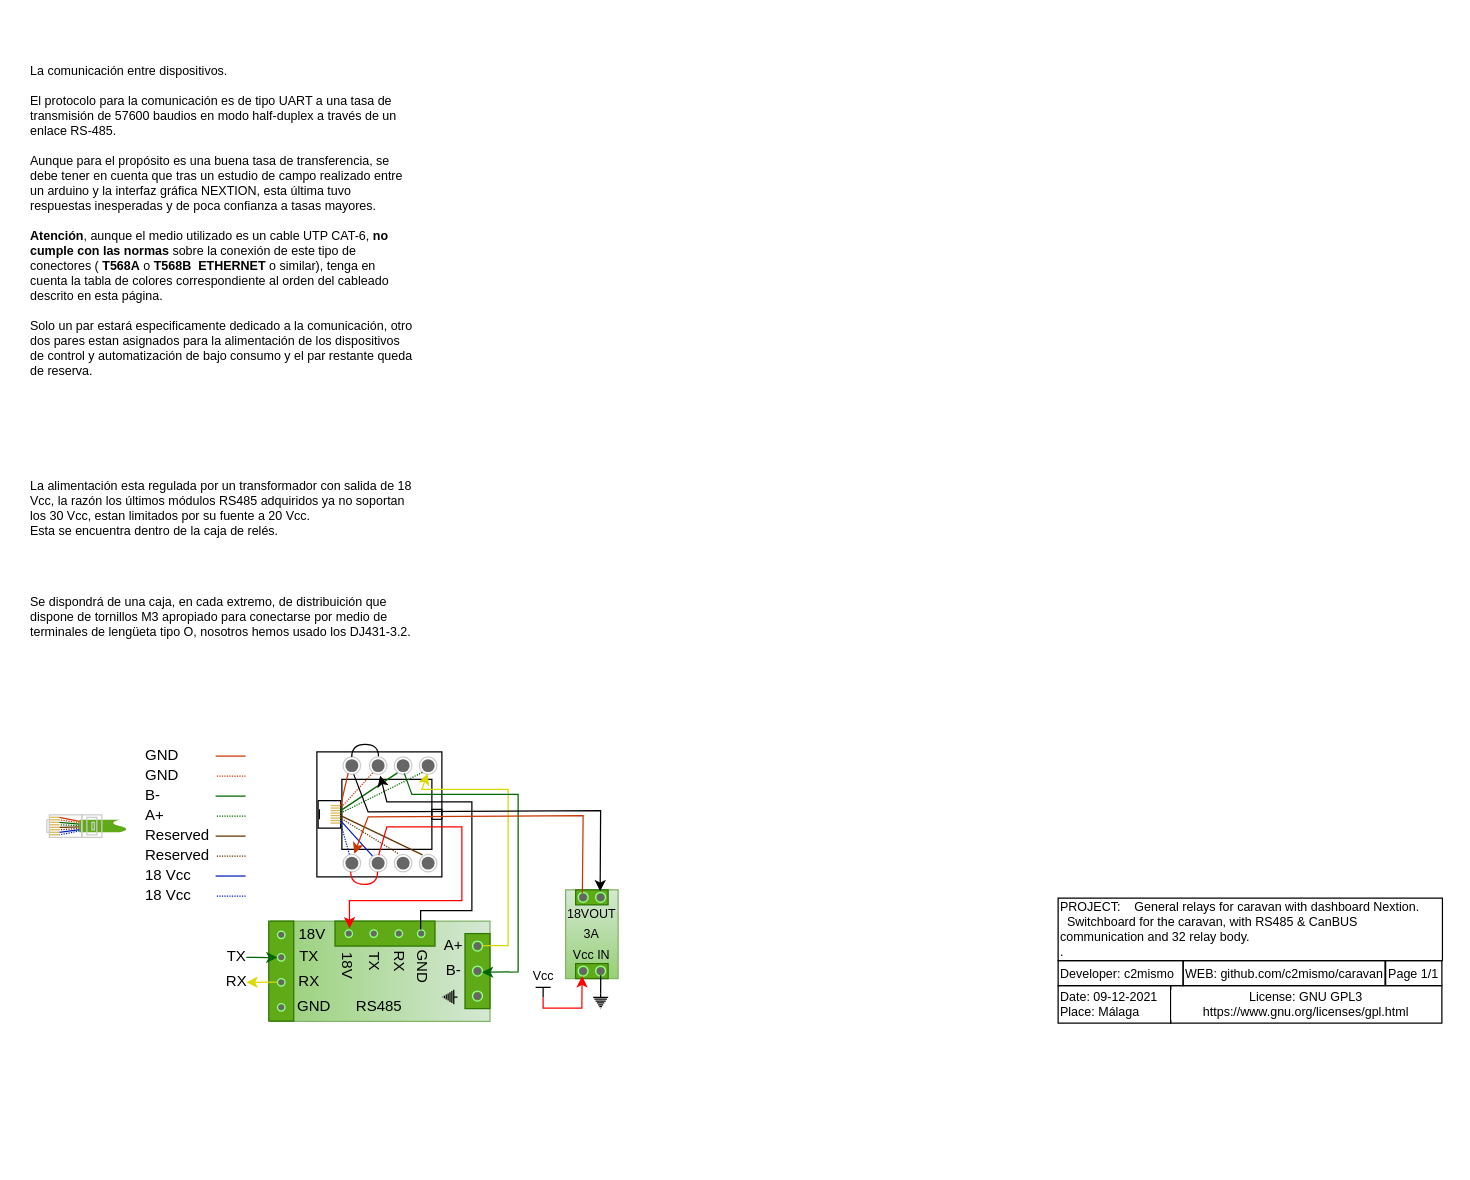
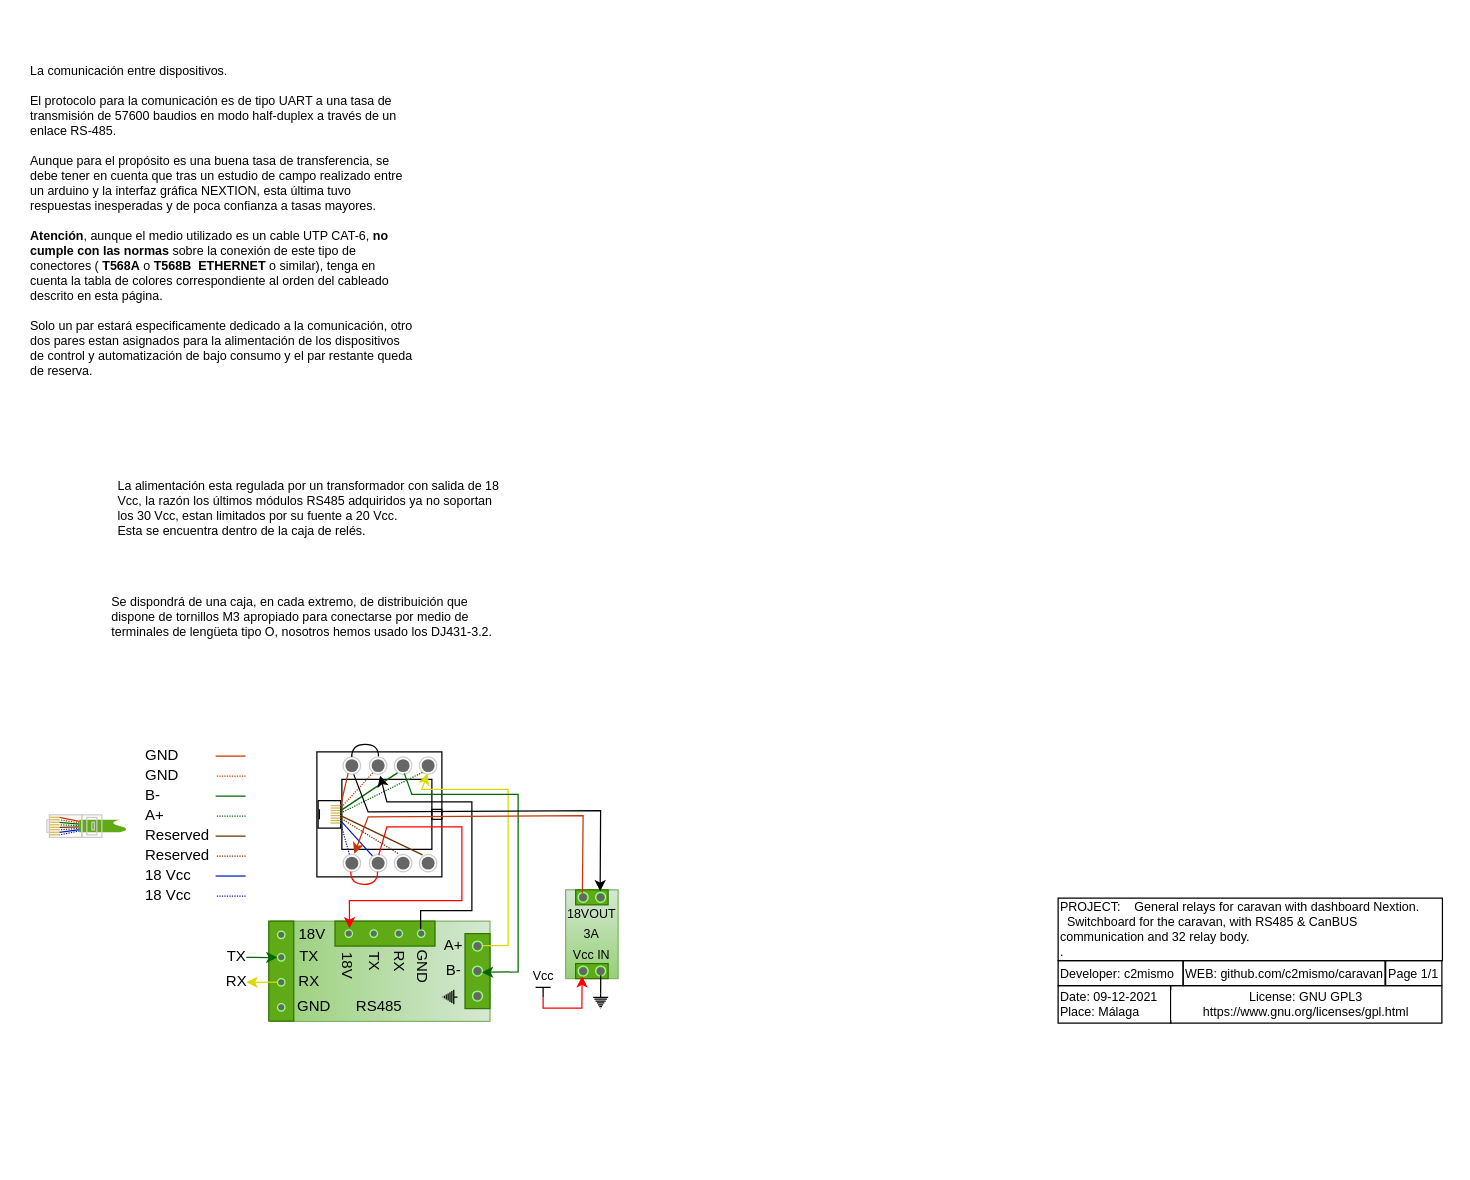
(222, 508) -> (309, 508)
(221, 617) -> (302, 617)
